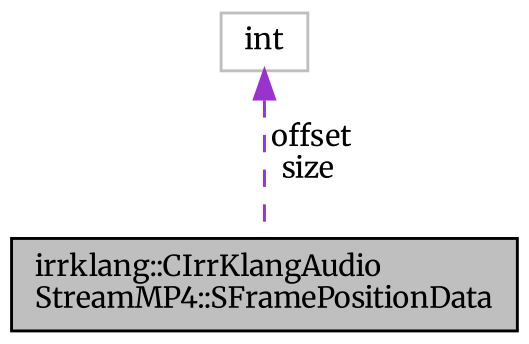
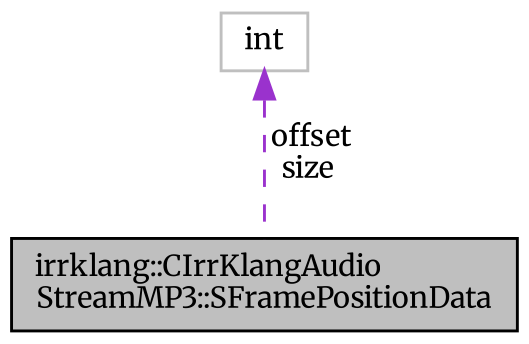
(264, 285) -> (264, 285)
